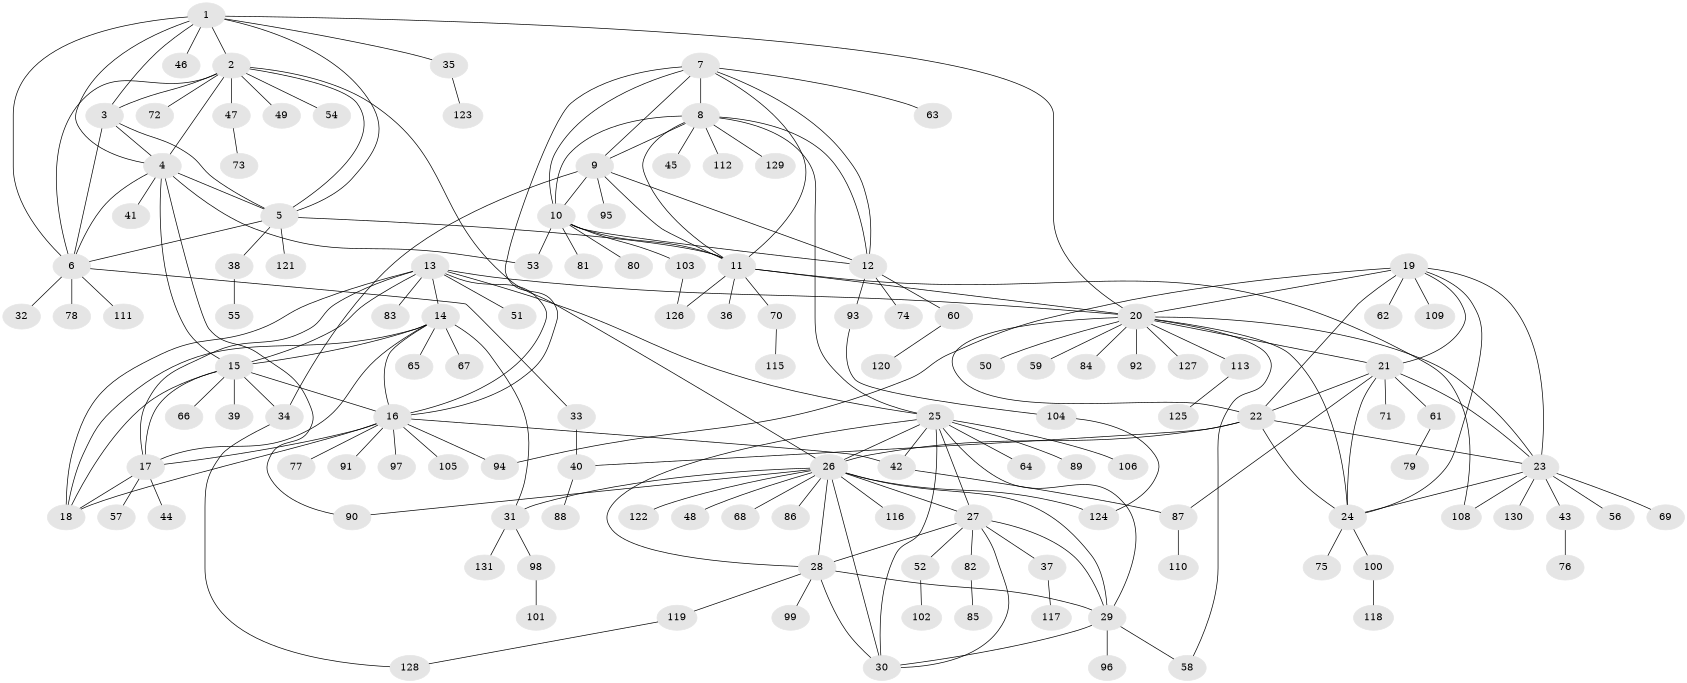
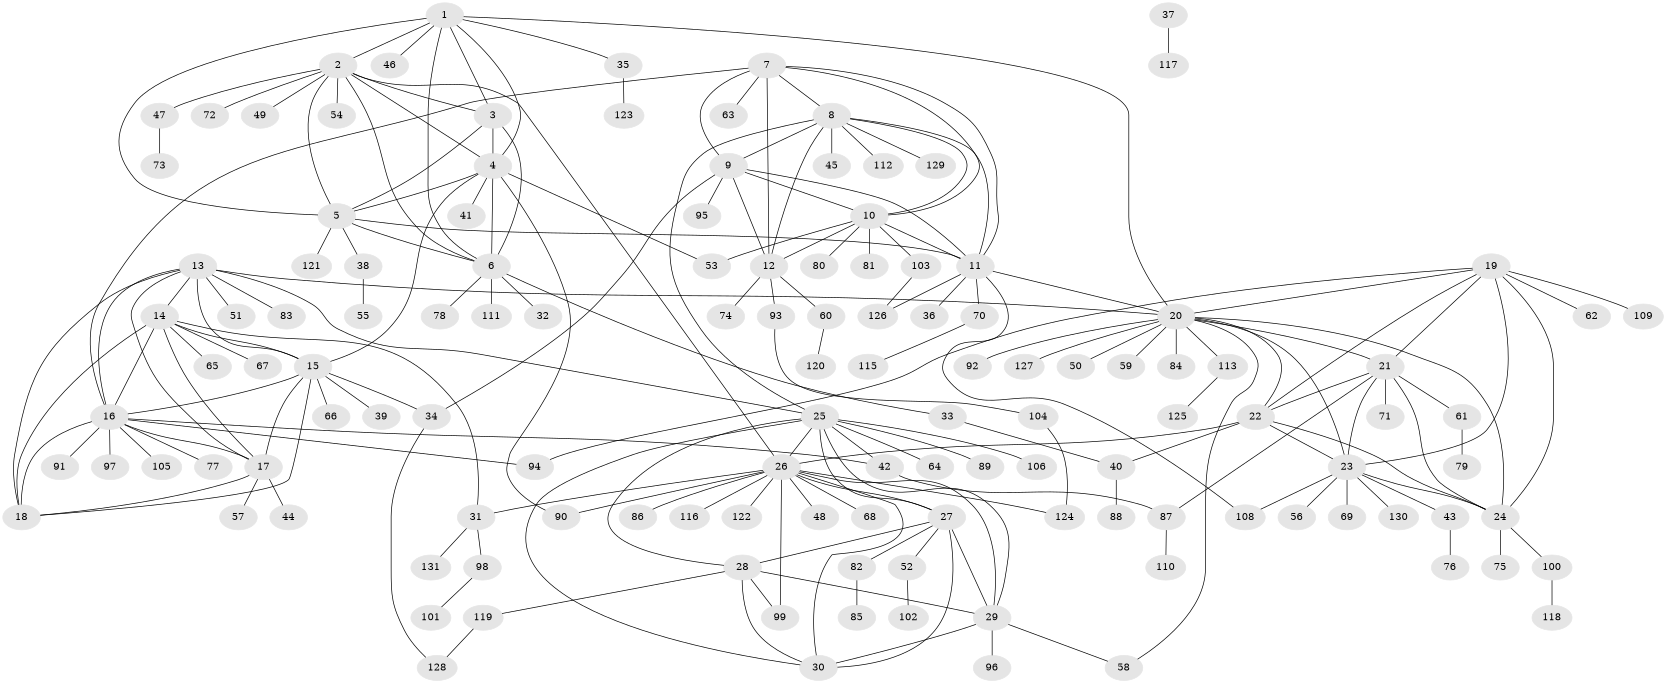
(823, 517) -> (781, 542)
(1010, 542) -> none
